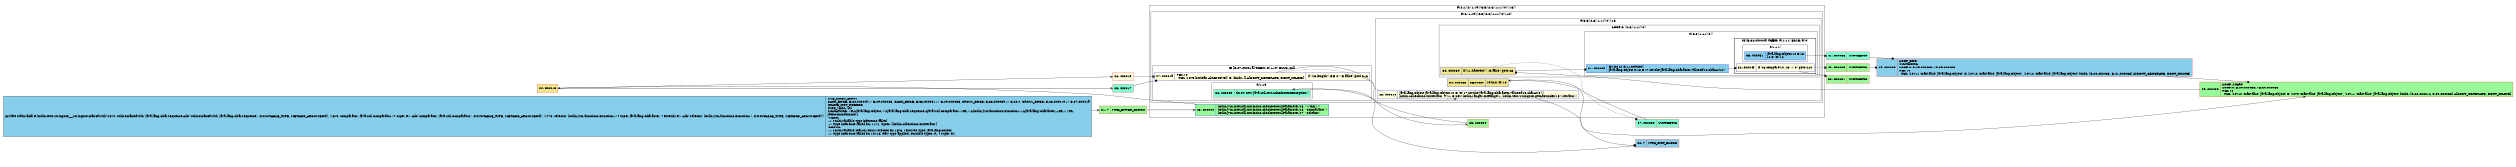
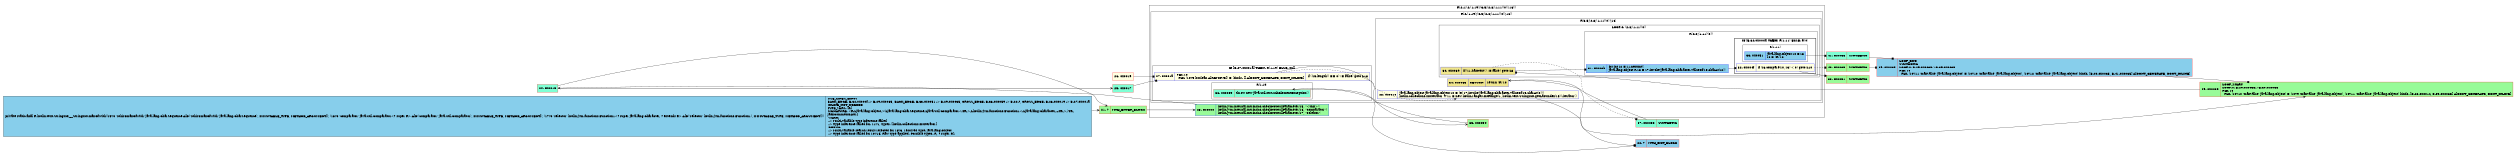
(834, 82) -> (835, 50)
(548, 88) -> (548, 88)
